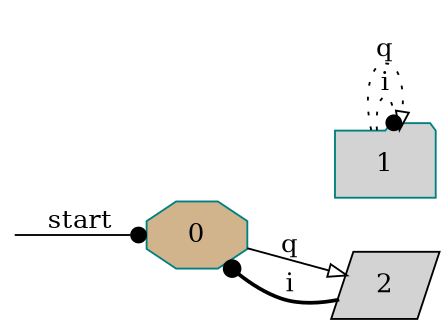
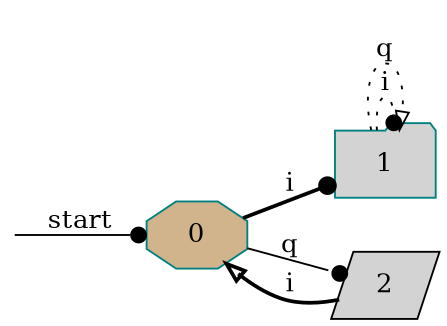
none -> (282, 203)
(288, 259) -> (288, 259)
(285, 300) -> (285, 300)
